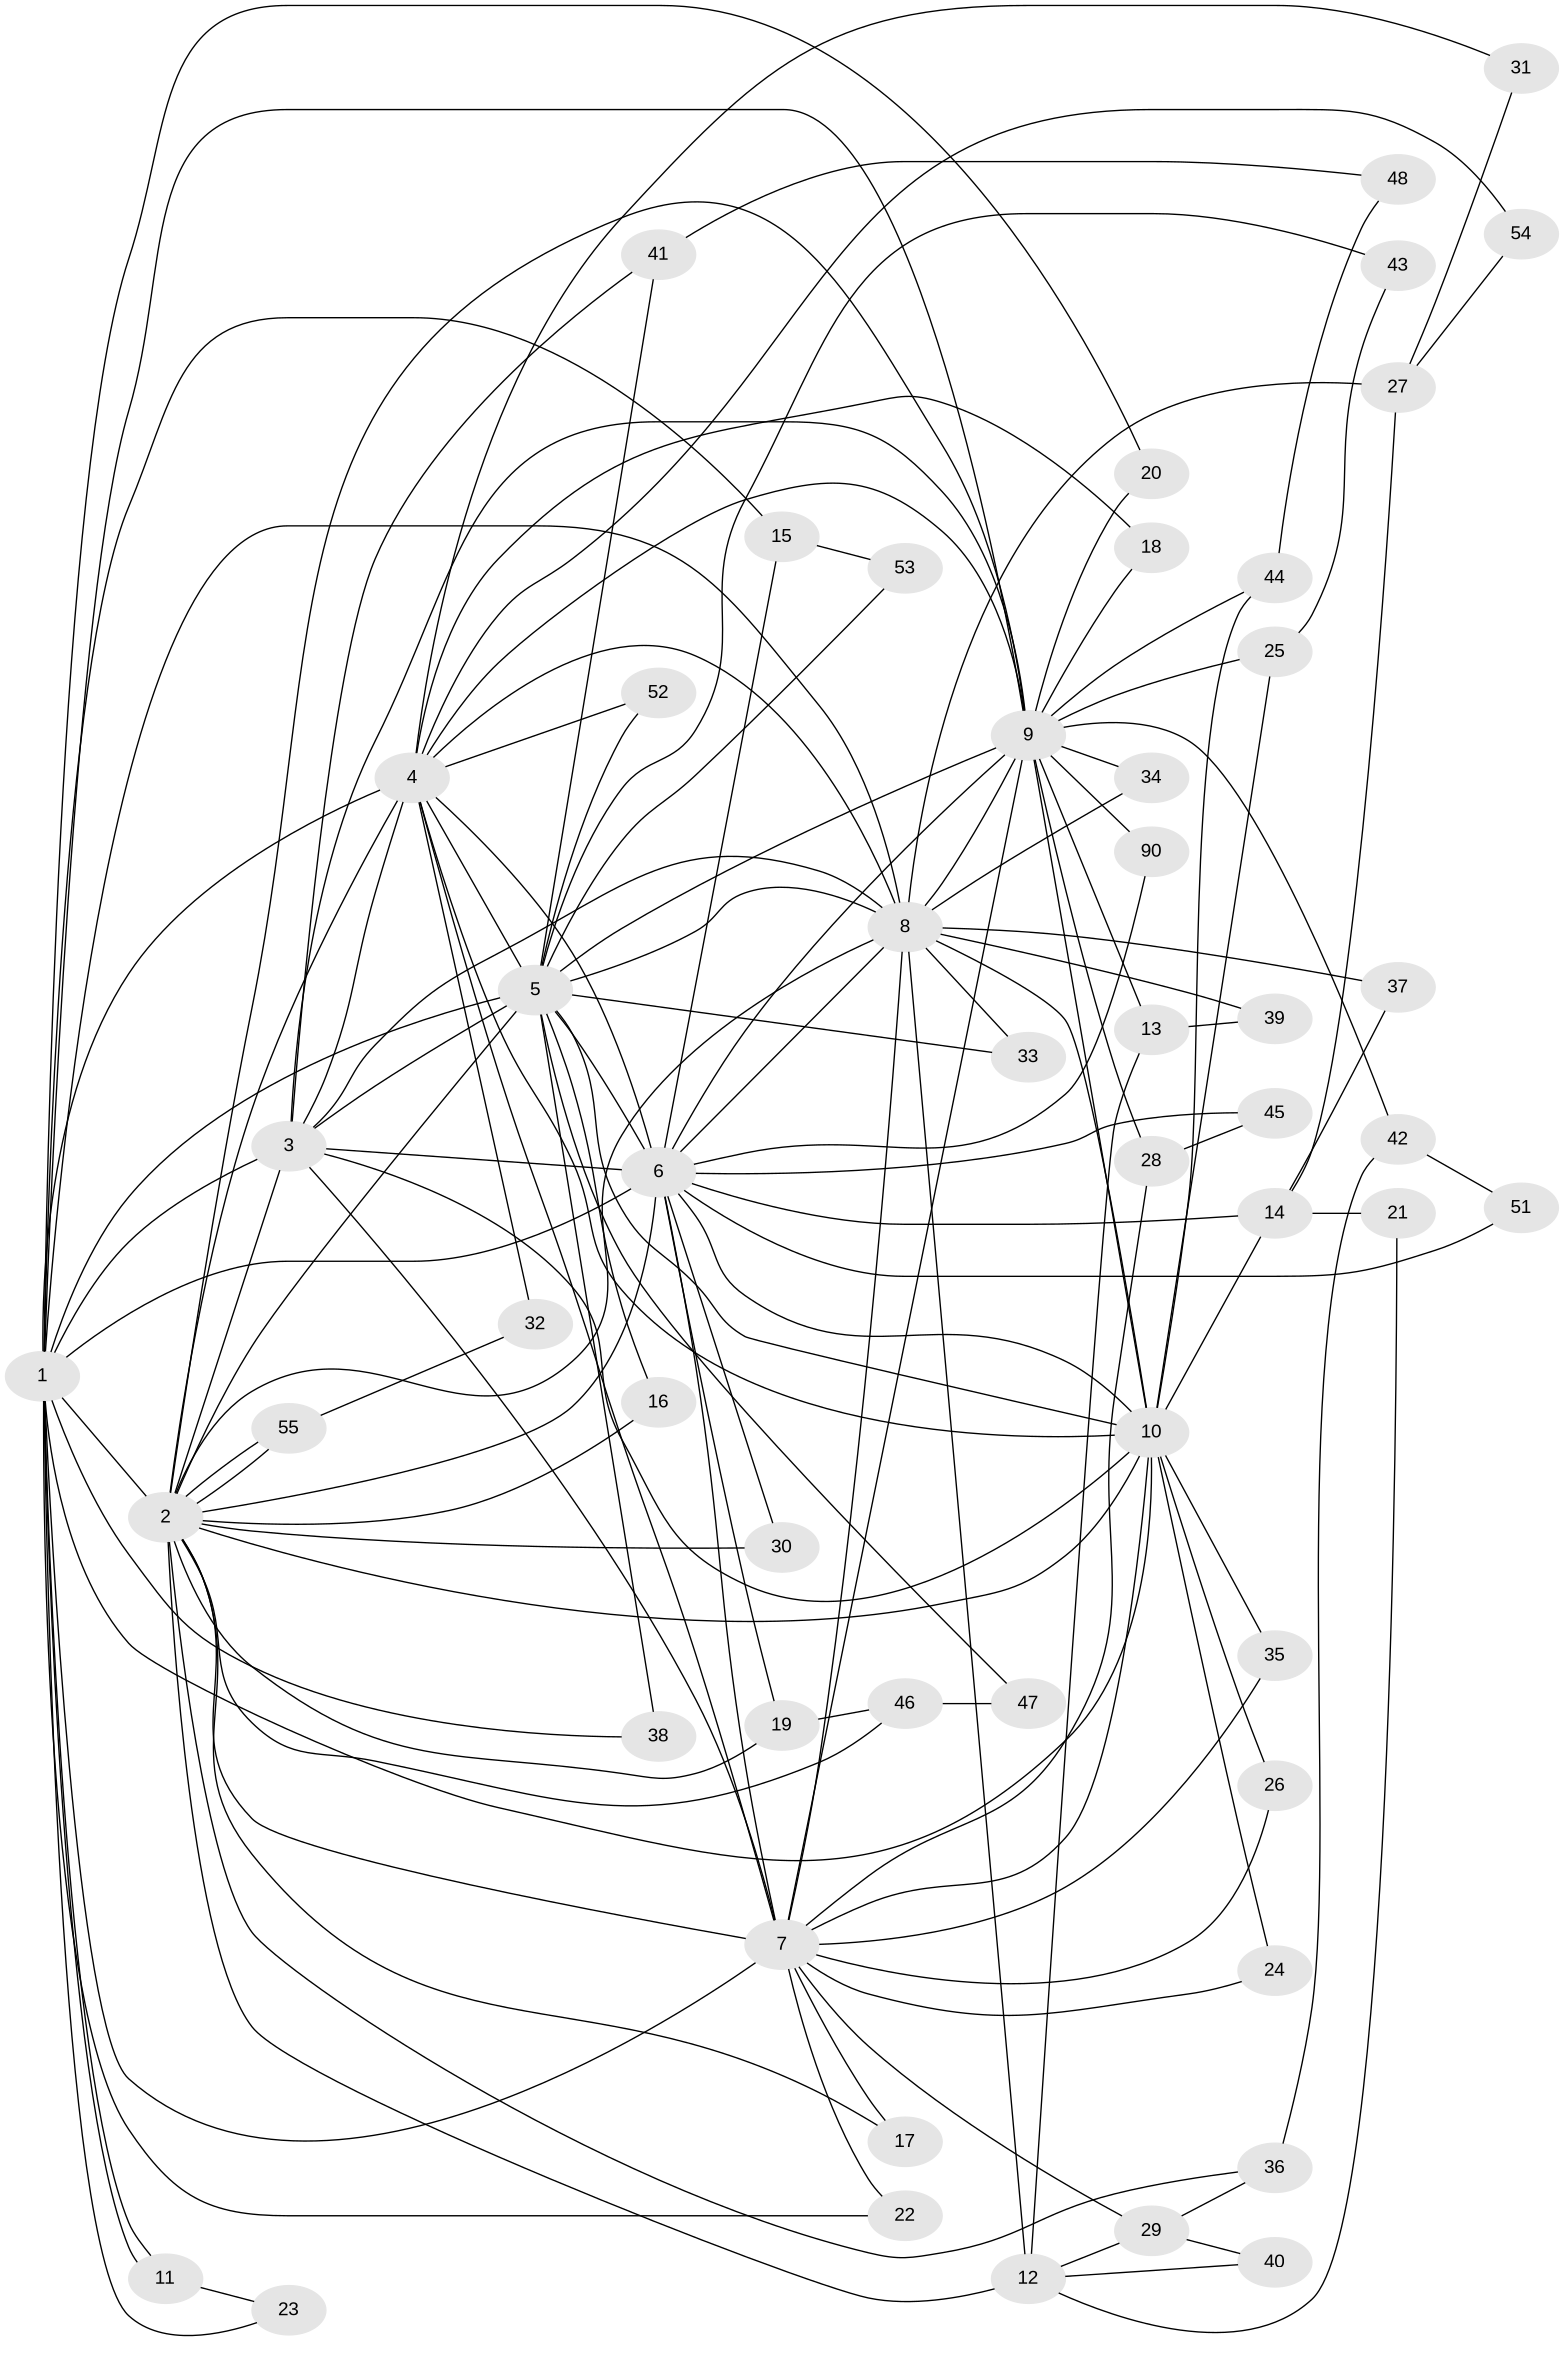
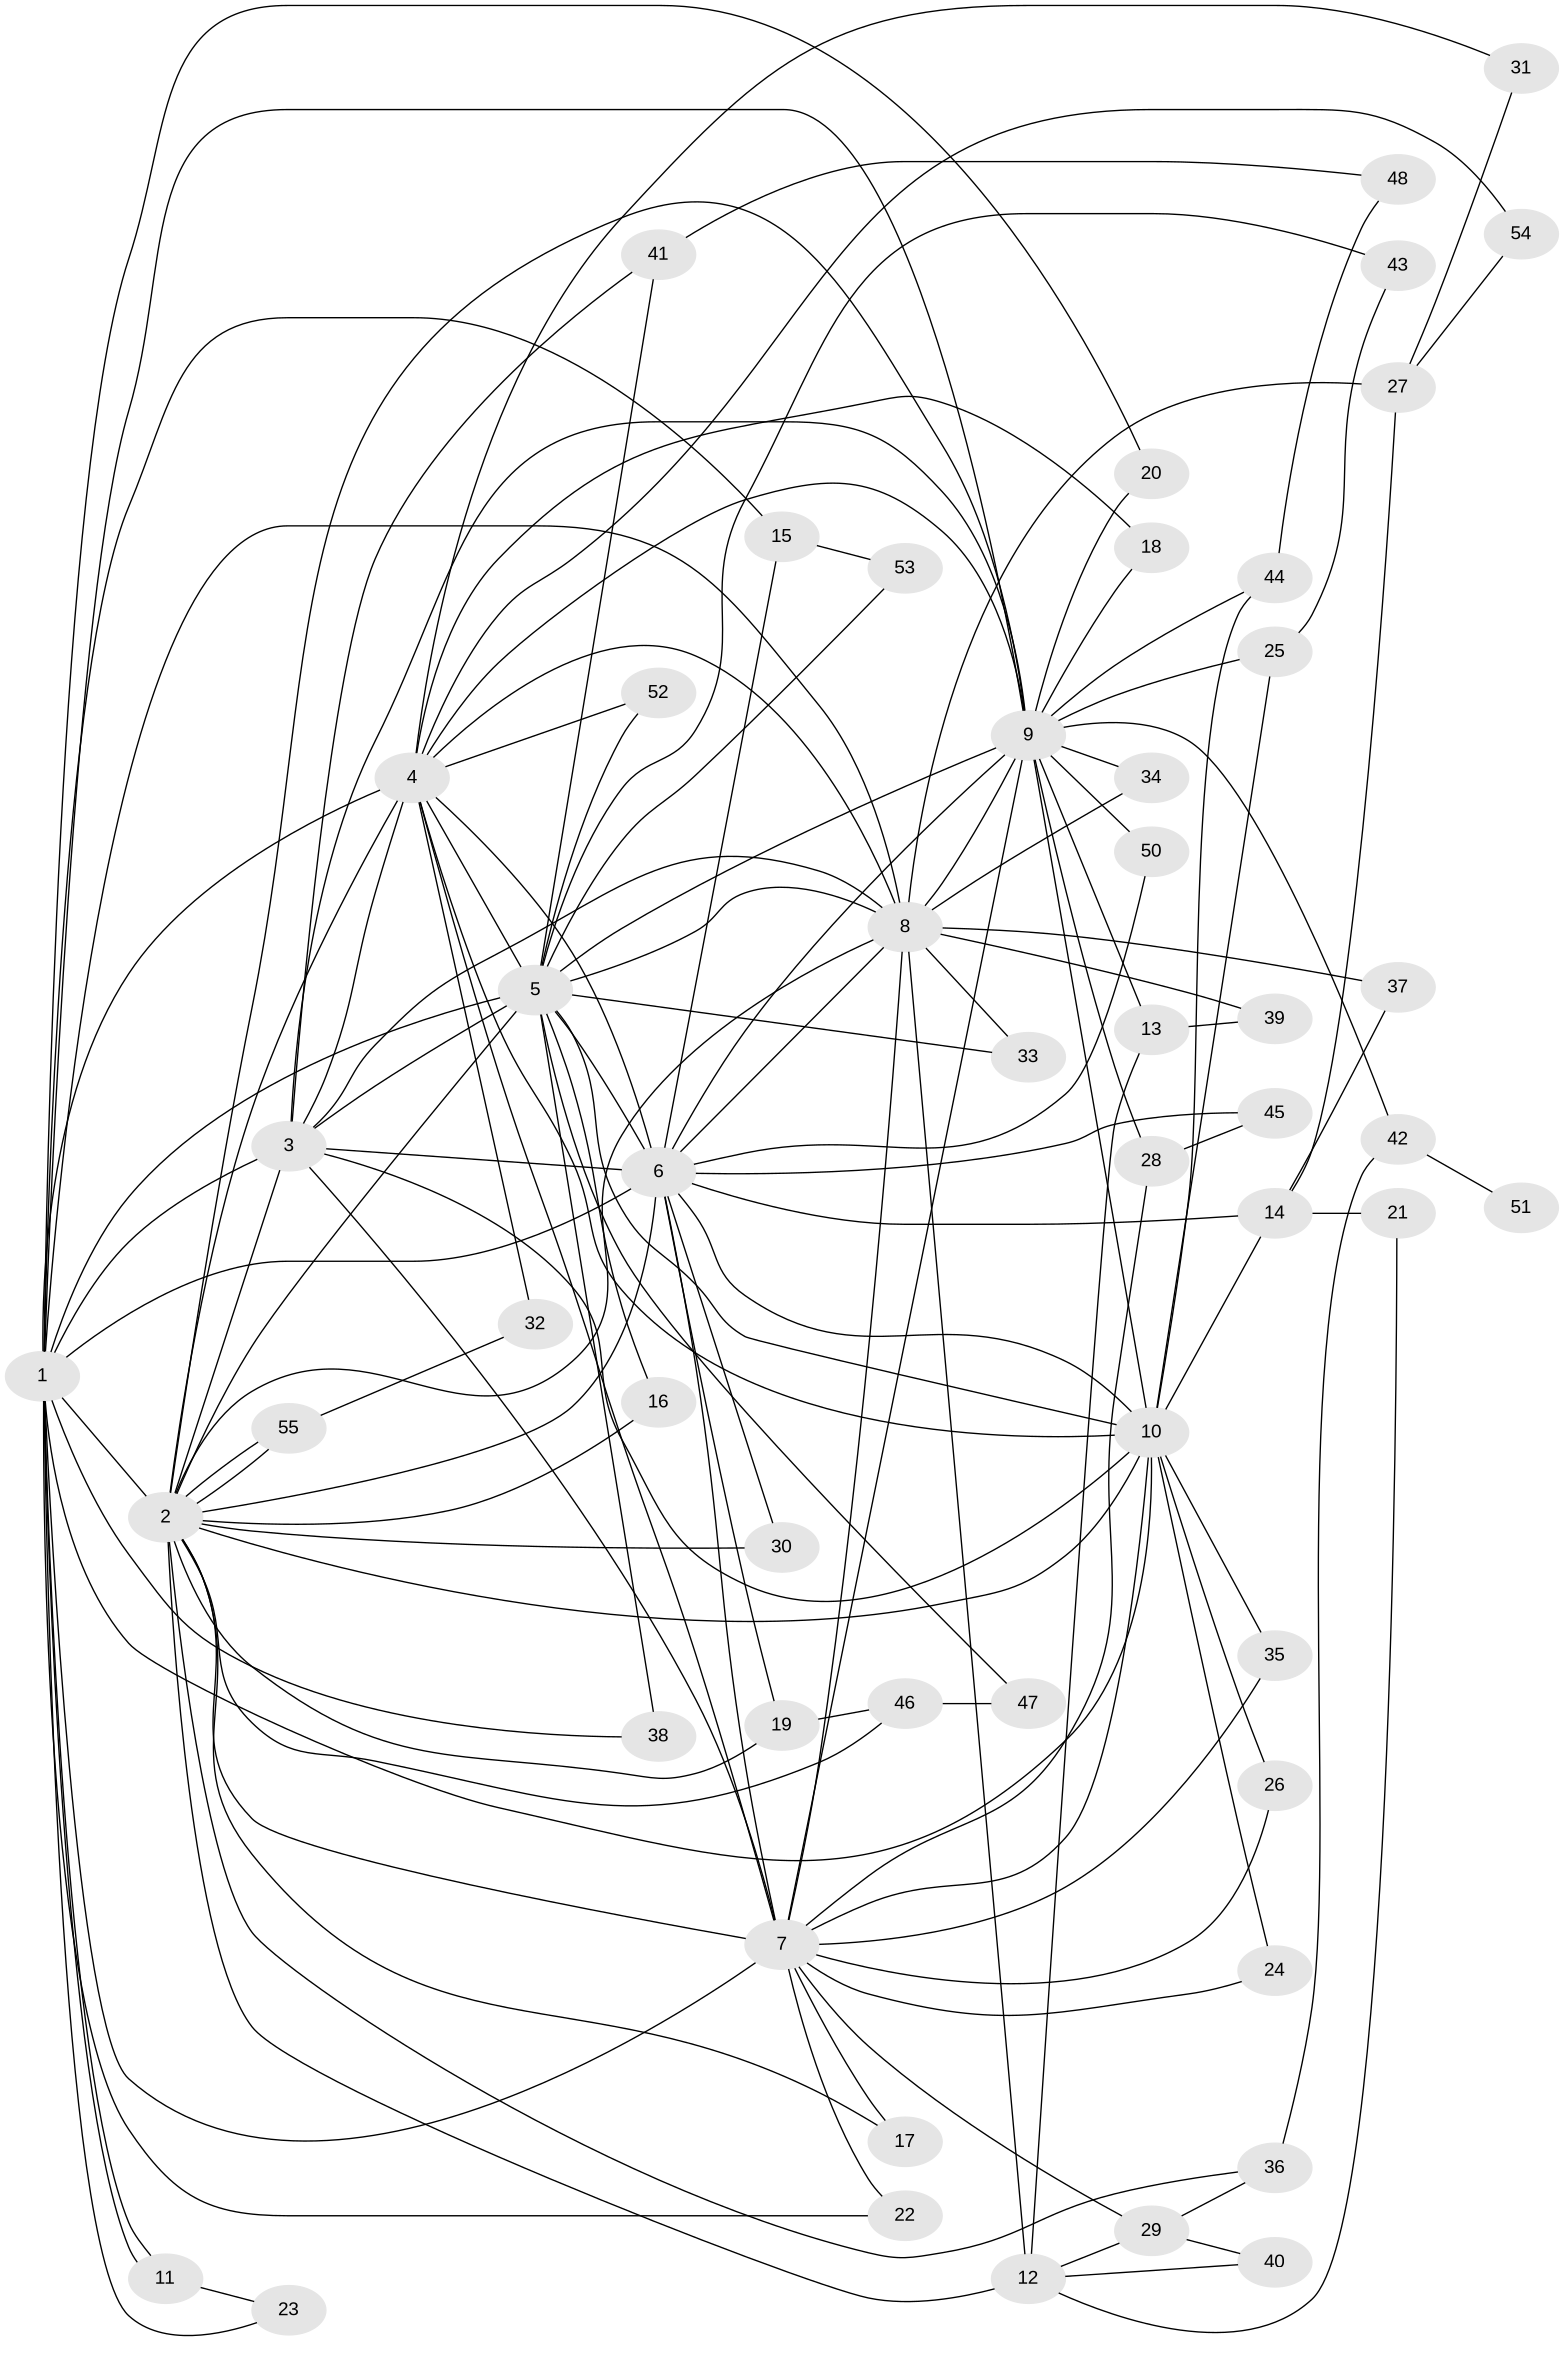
(1152, 852) -> (1152, 852)
(1070, 1032) -> none
(1083, 1276) -> none
